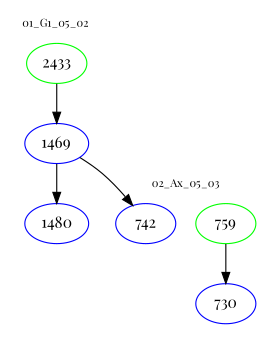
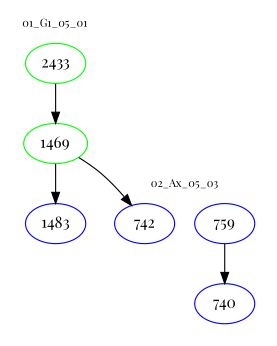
(56, 24) -> (55, 24)
(57, 144) -> (56, 144)
(57, 224) -> (56, 224)
(226, 224) -> (225, 224)
(226, 304) -> (225, 304)
